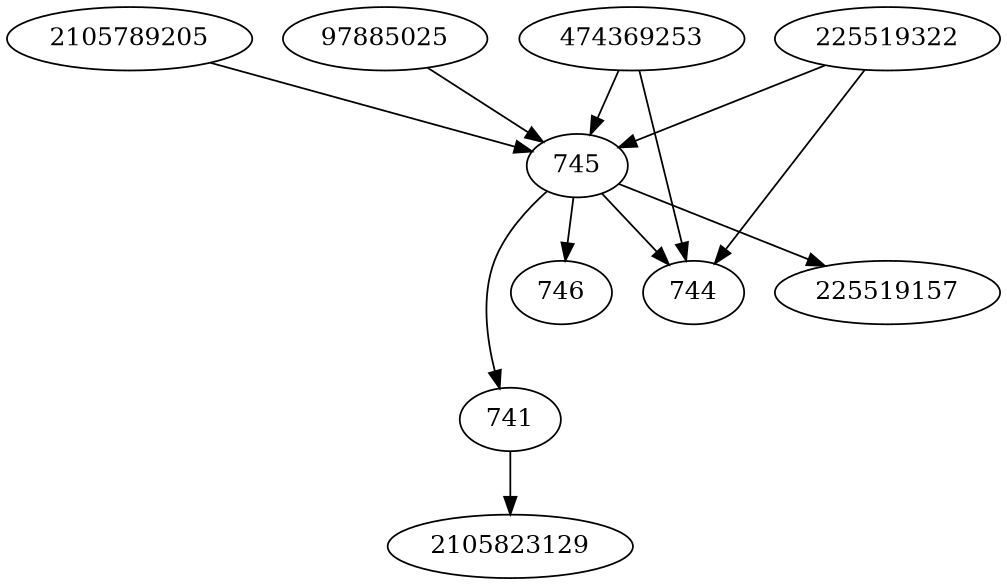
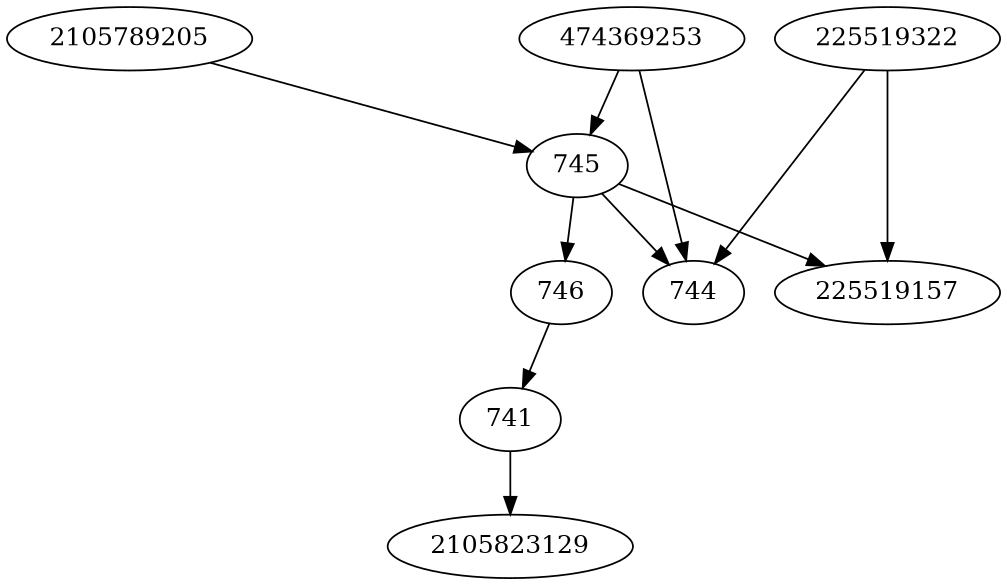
(385, 39) -> none
(730, 103) -> (887, 157)
(491, 273) -> (539, 347)
